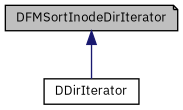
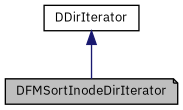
(92, 62) -> (92, 62)
